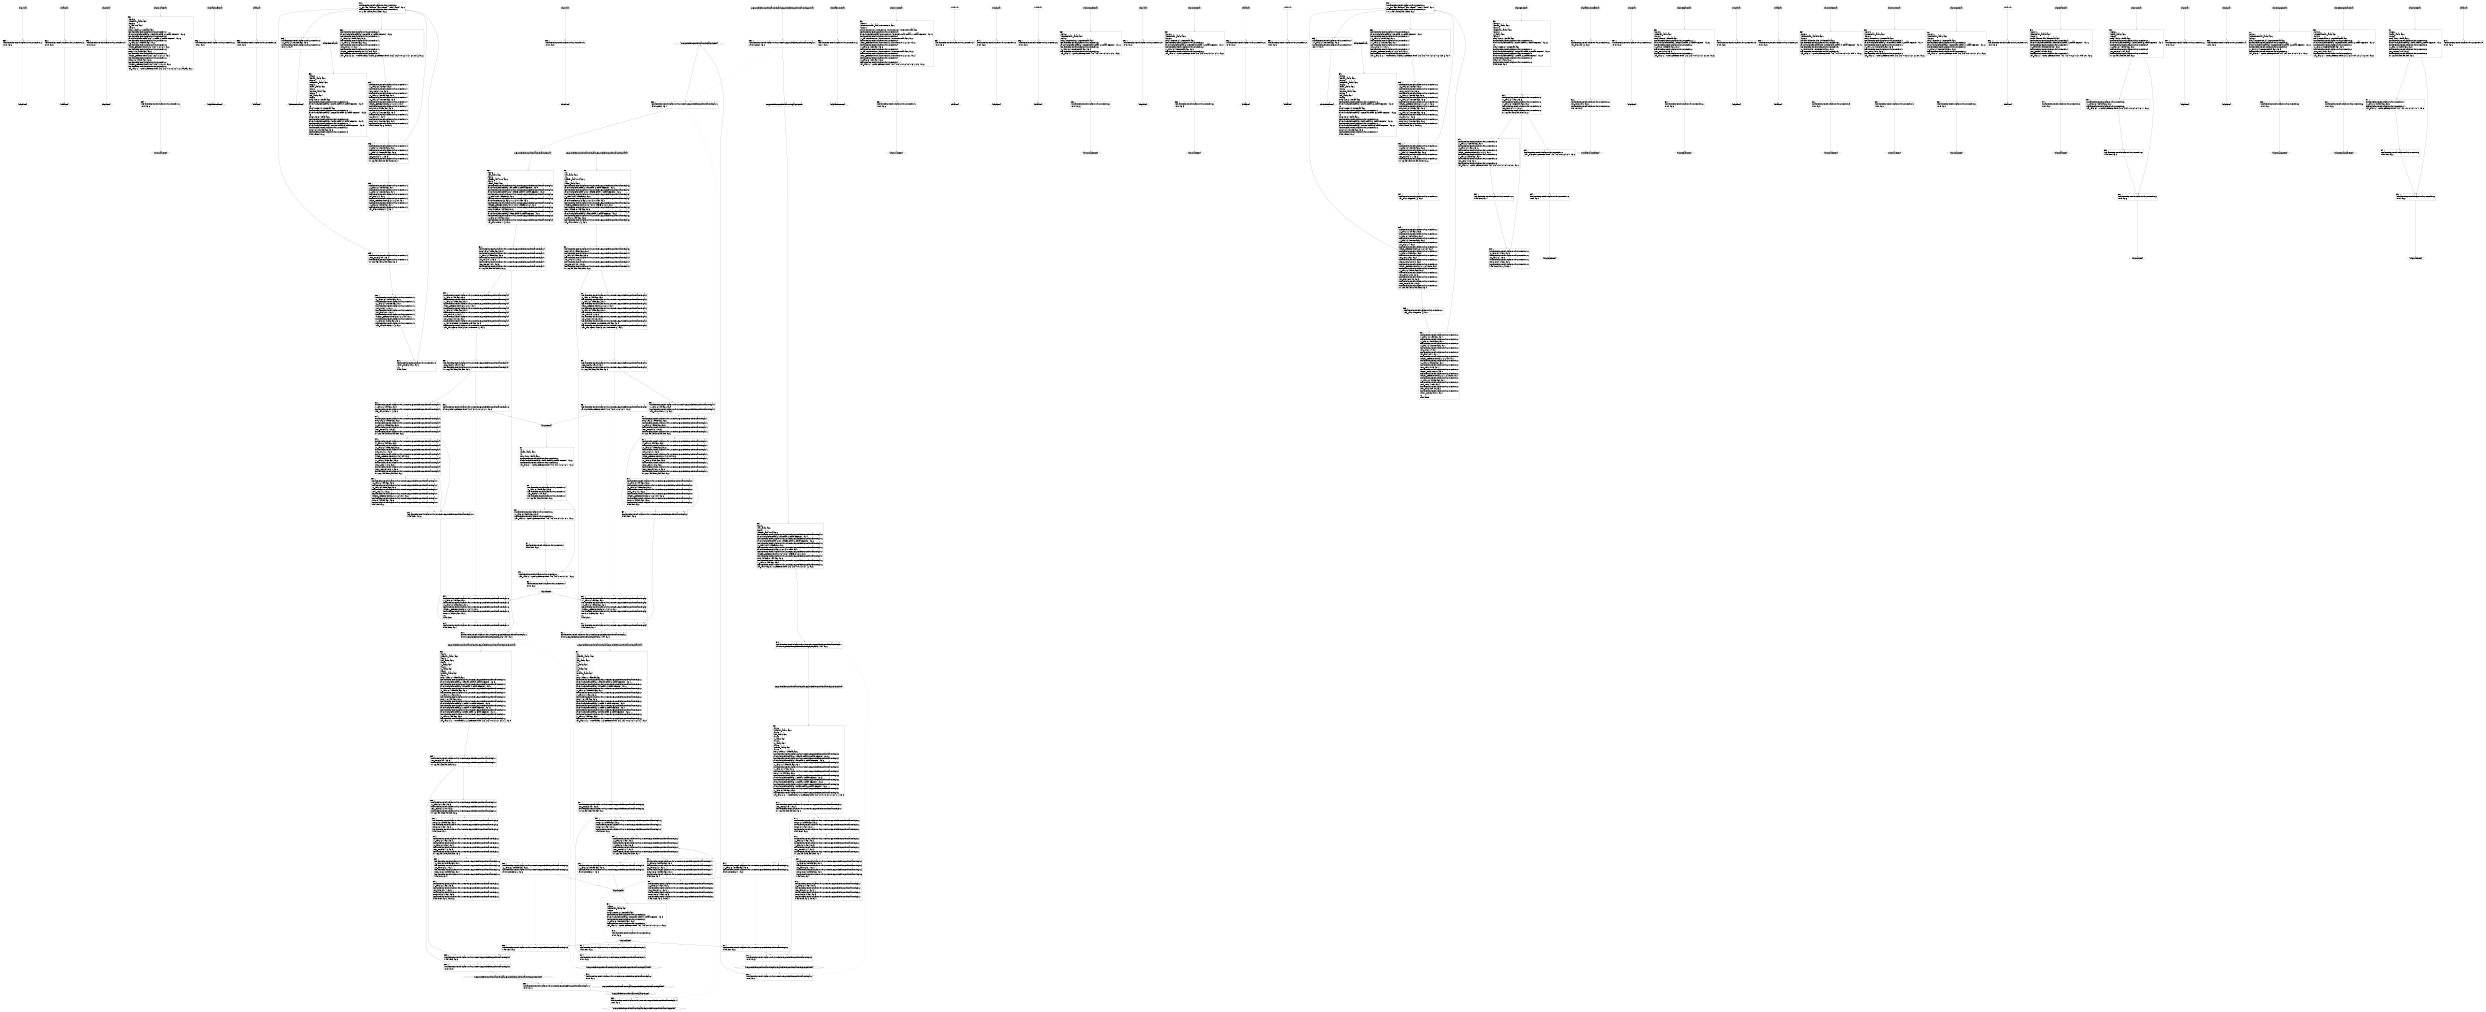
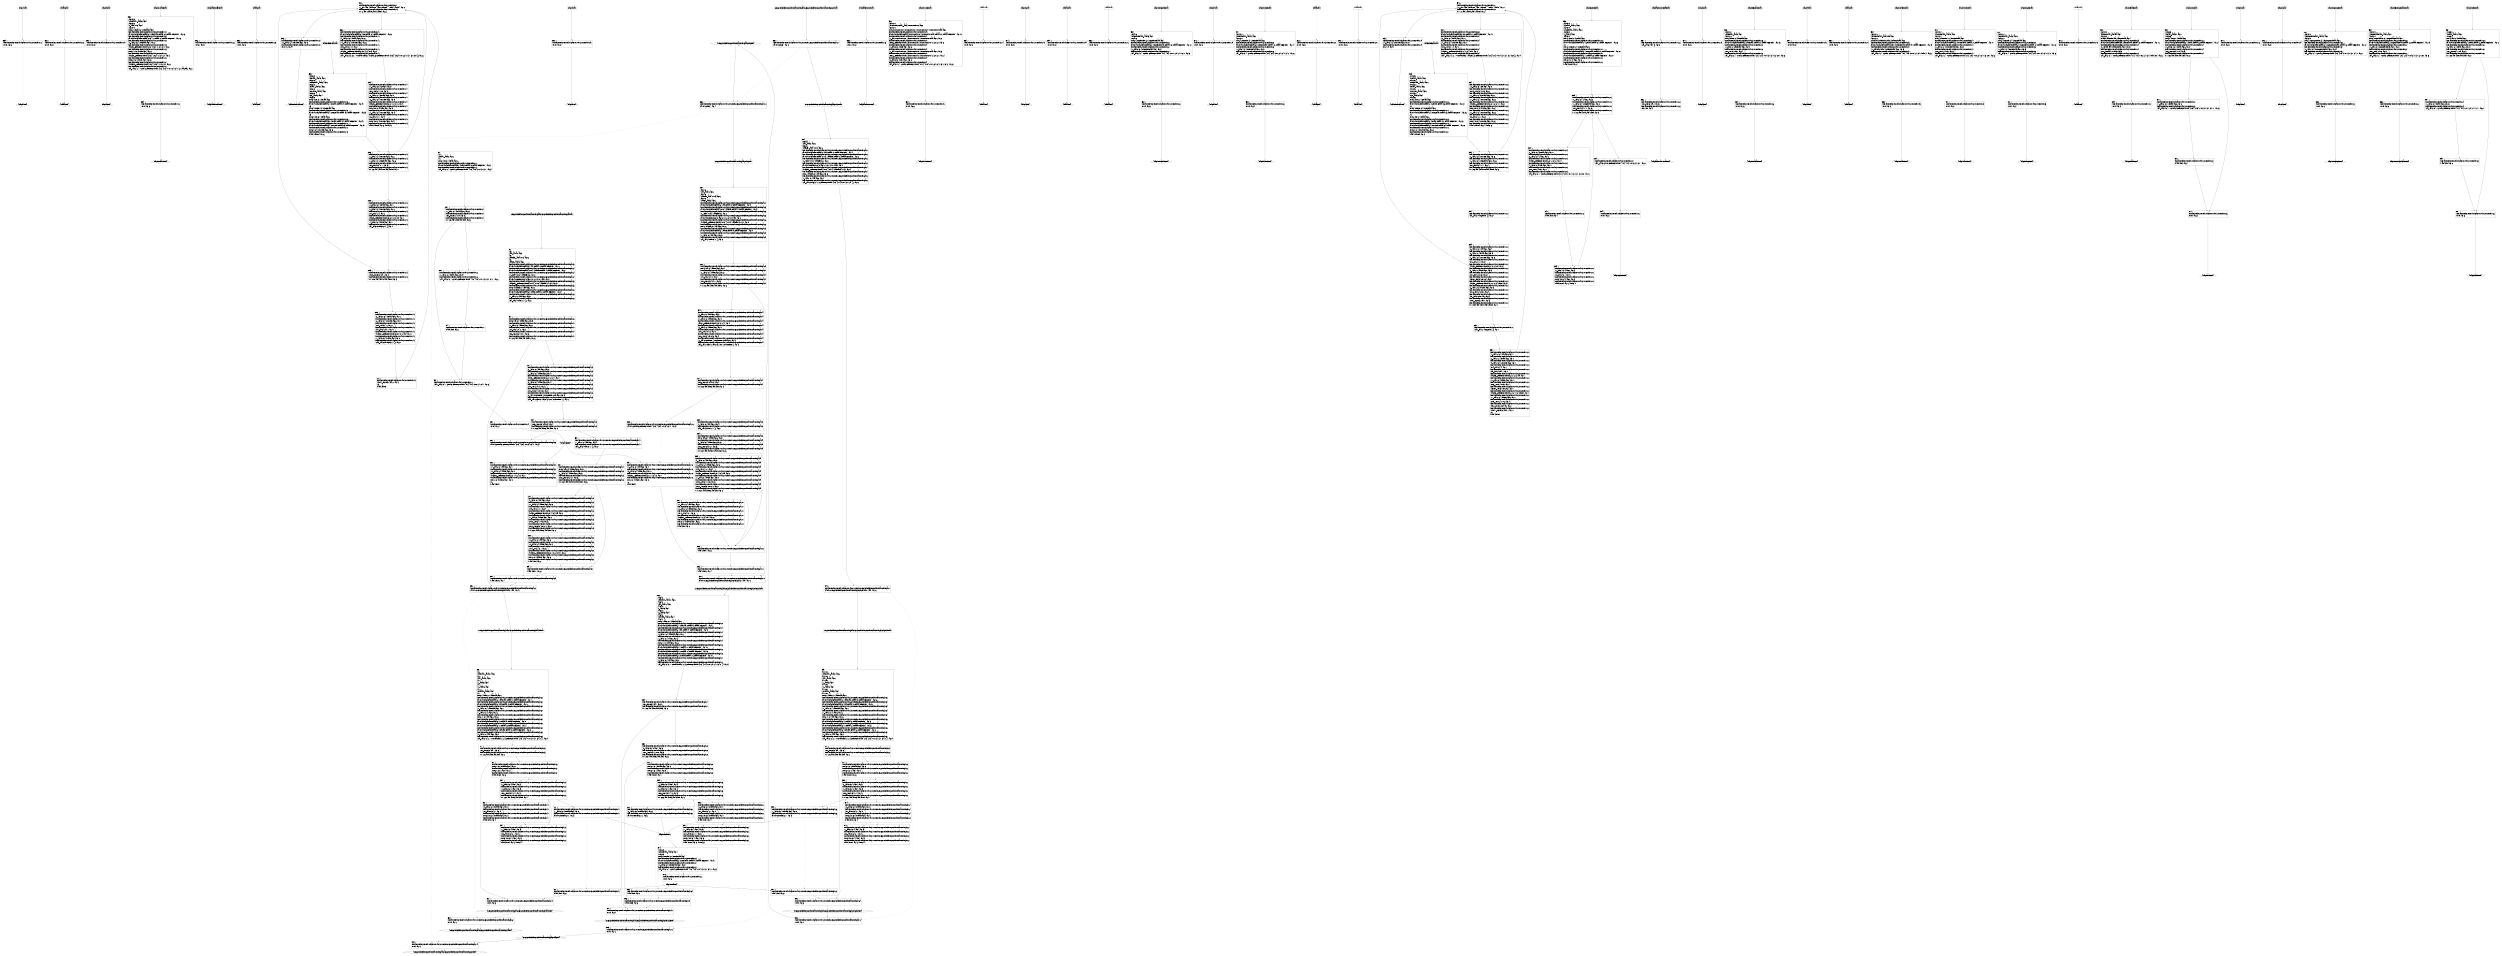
none -> (1067, 105)
(546, 426) -> none
